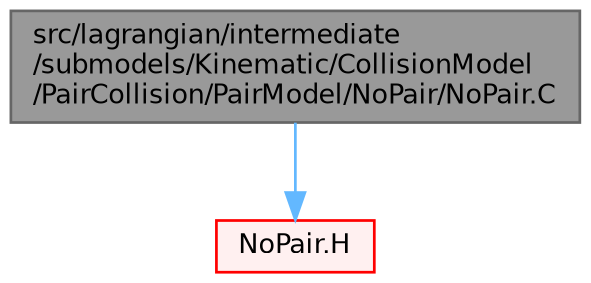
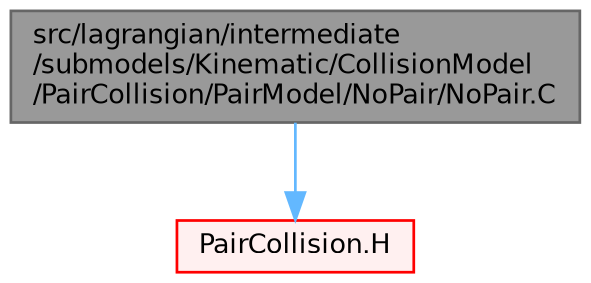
(295, 246) -> (295, 246)
